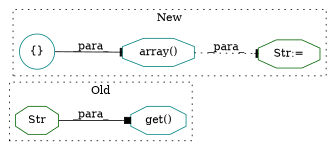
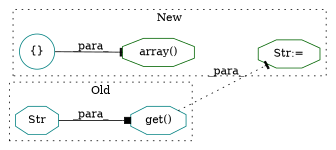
(158, 52) -> (158, 52)
(224, 53) -> (221, 88)
(37, 120) -> (37, 120)
